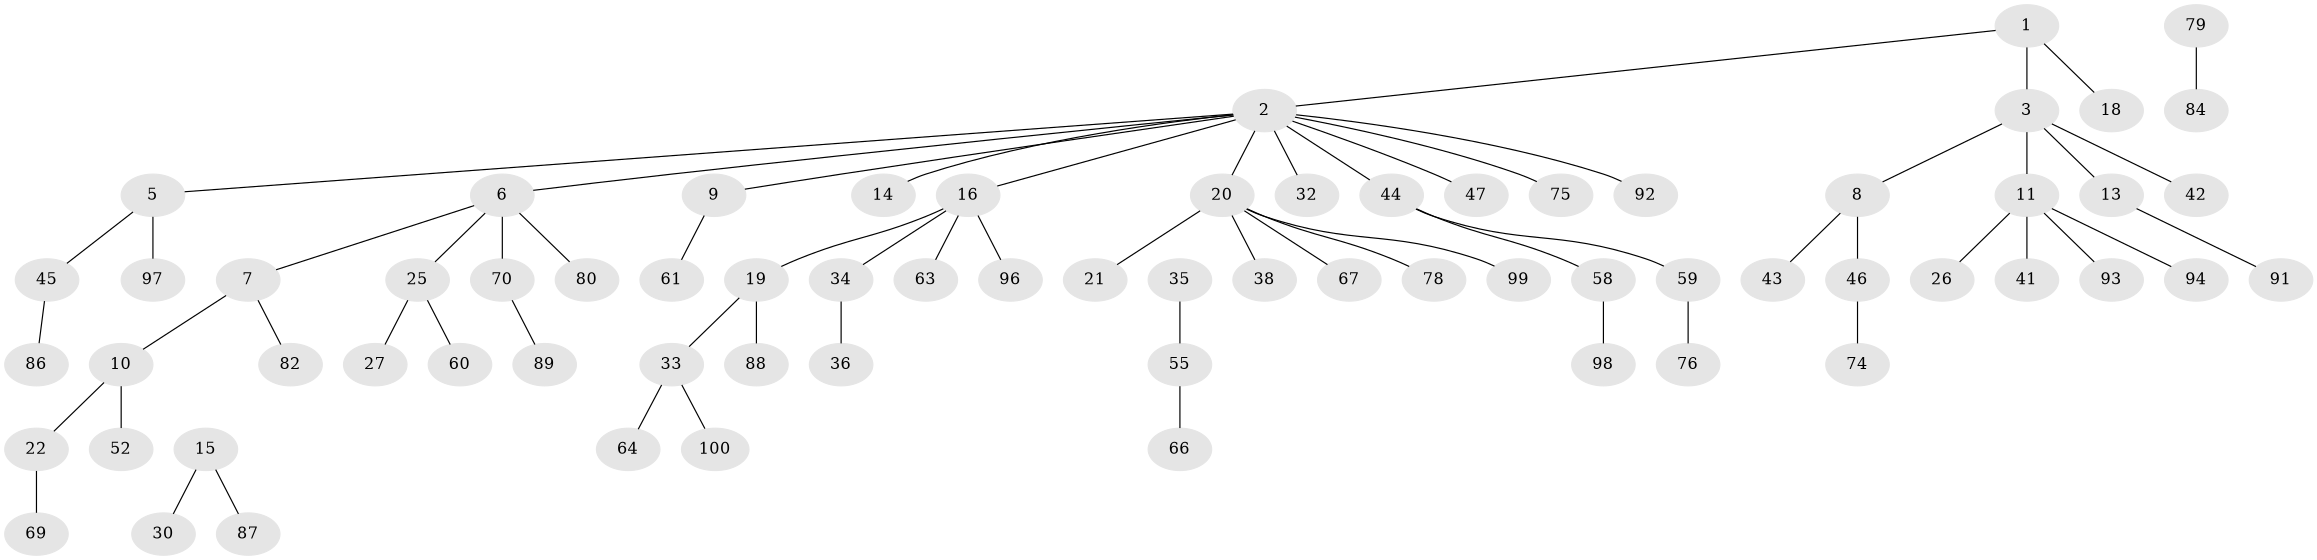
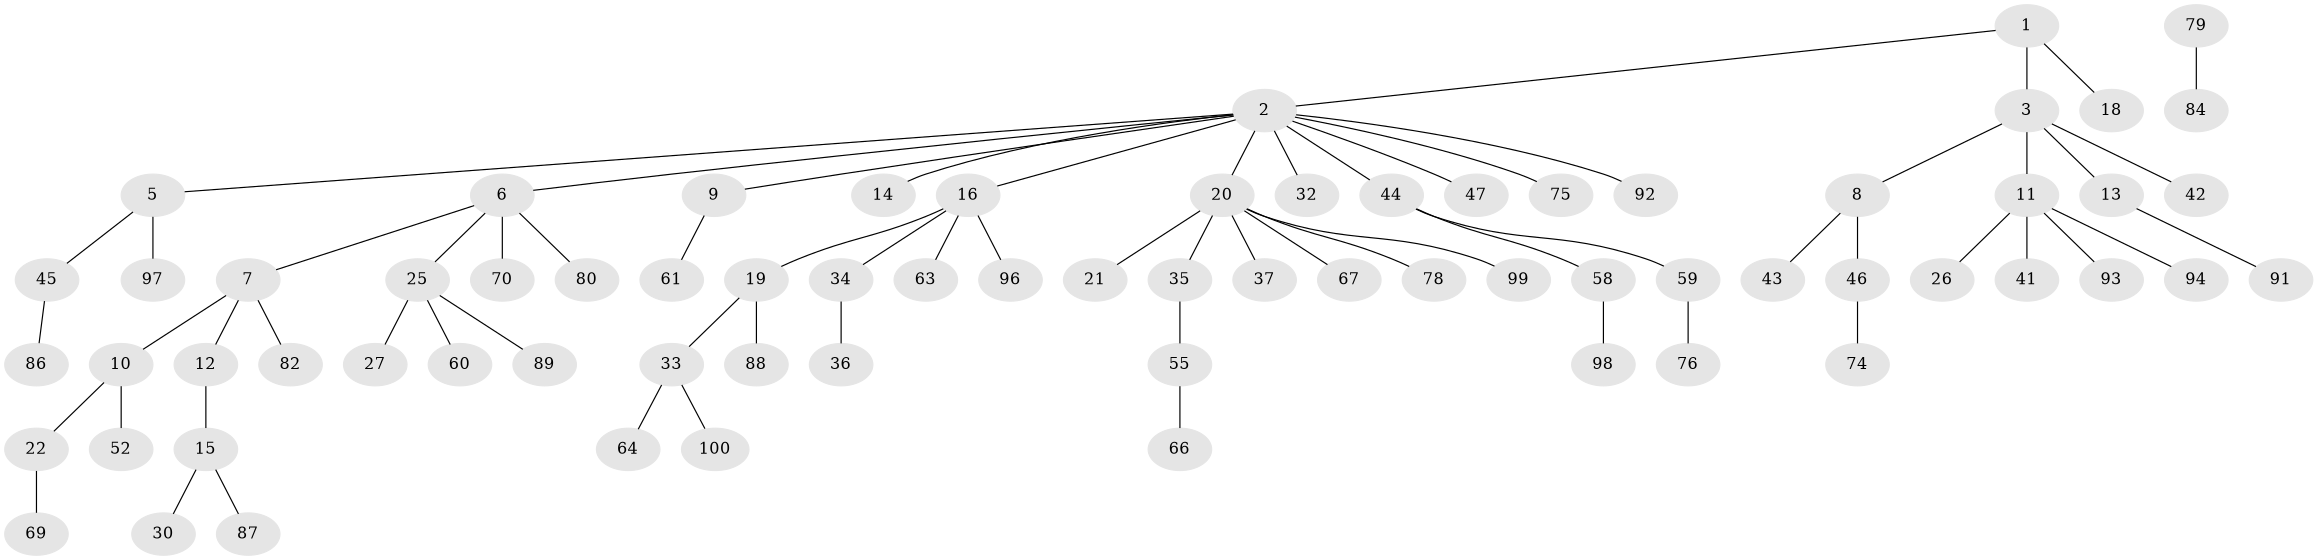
none -> (1201, 238)
(1265, 280) -> (1265, 280)
(524, 322) -> (481, 322)
none -> (206, 365)
